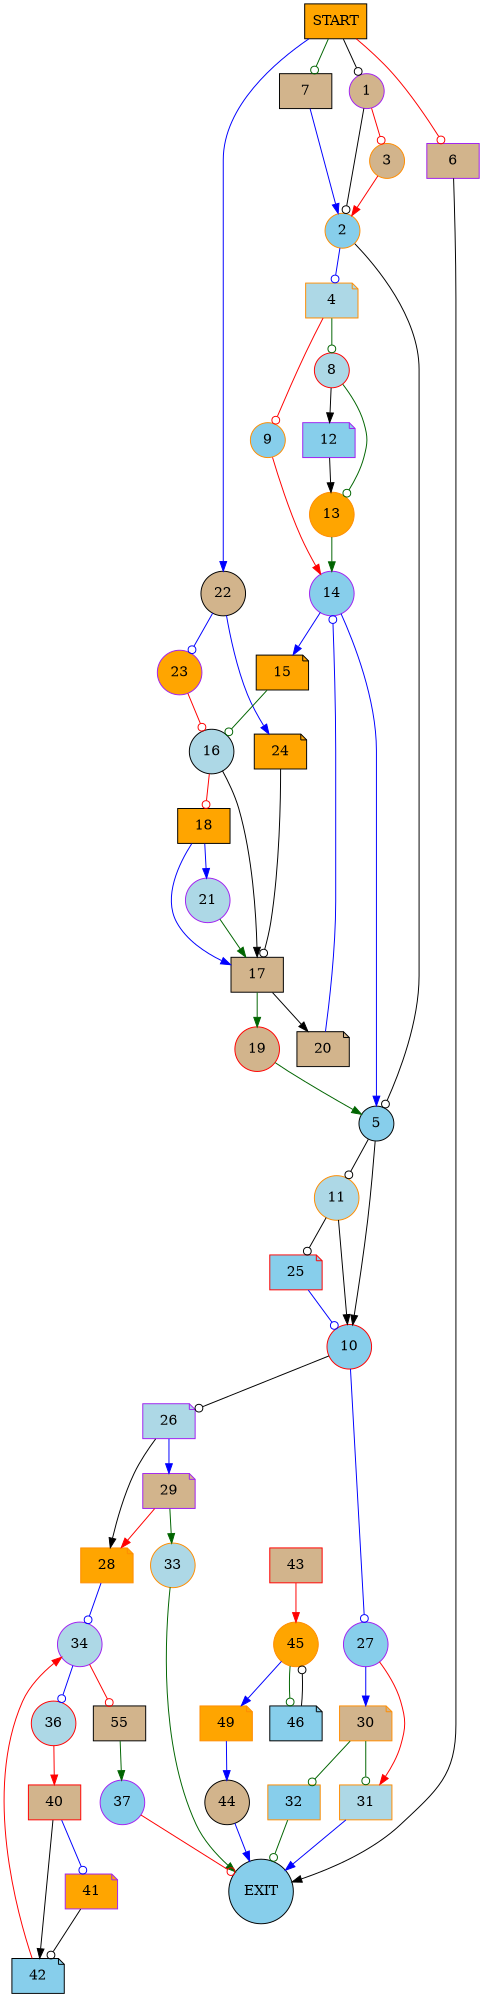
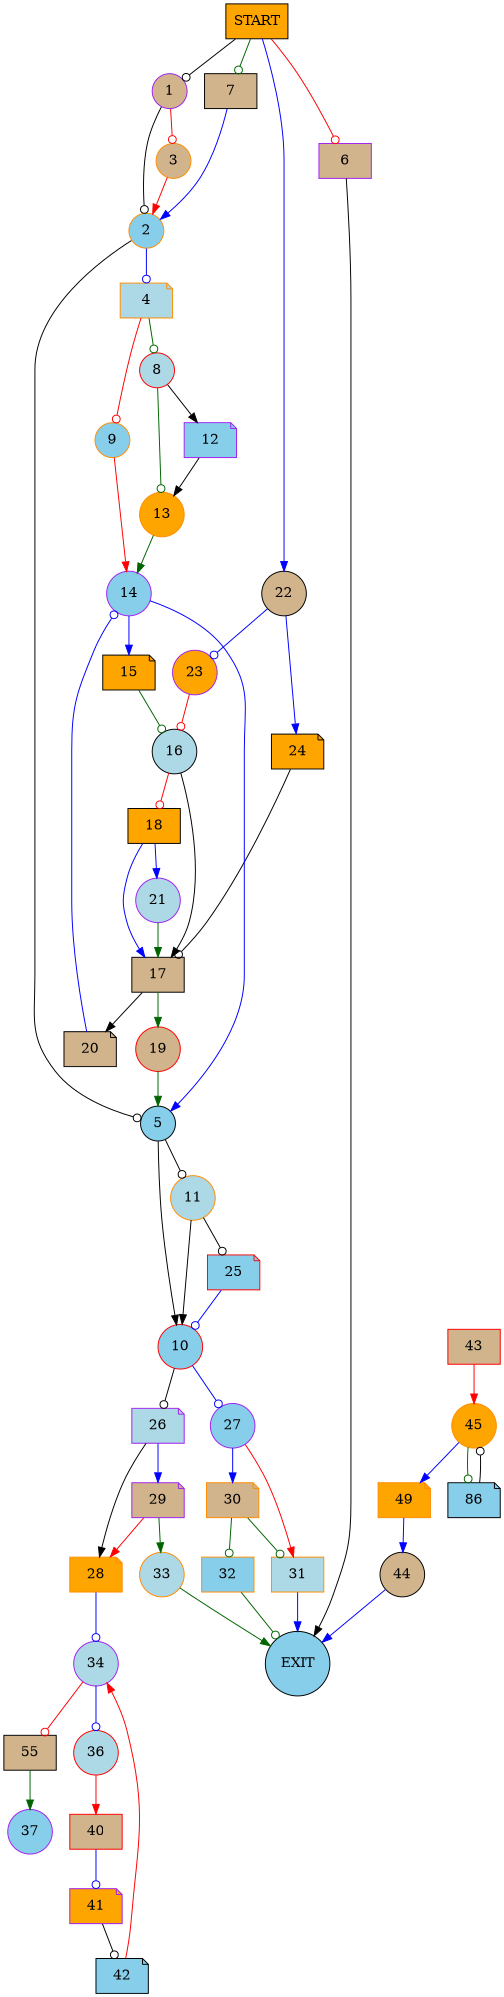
(296, 1723) -> (474, 1500)
(184, 1842) -> none
(47, 1884) -> none
